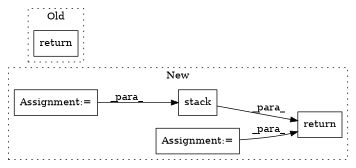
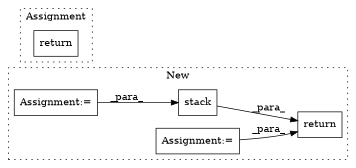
(56, 17) -> (56, 17)
